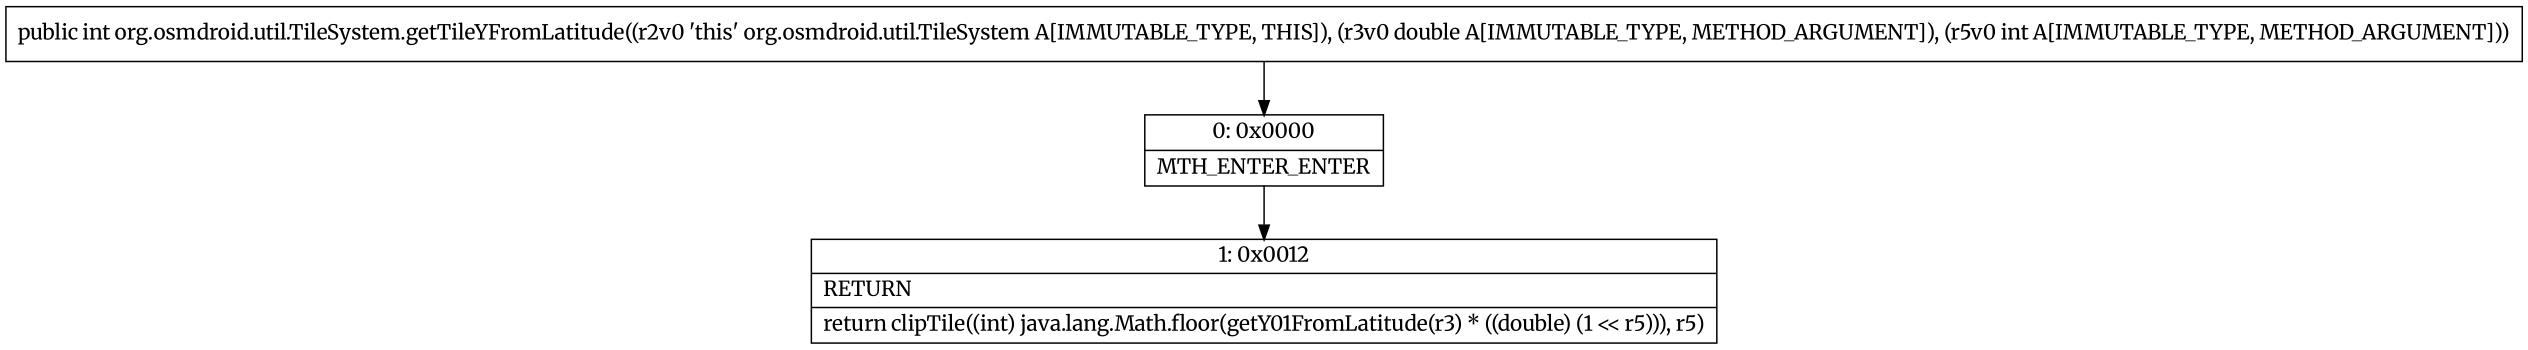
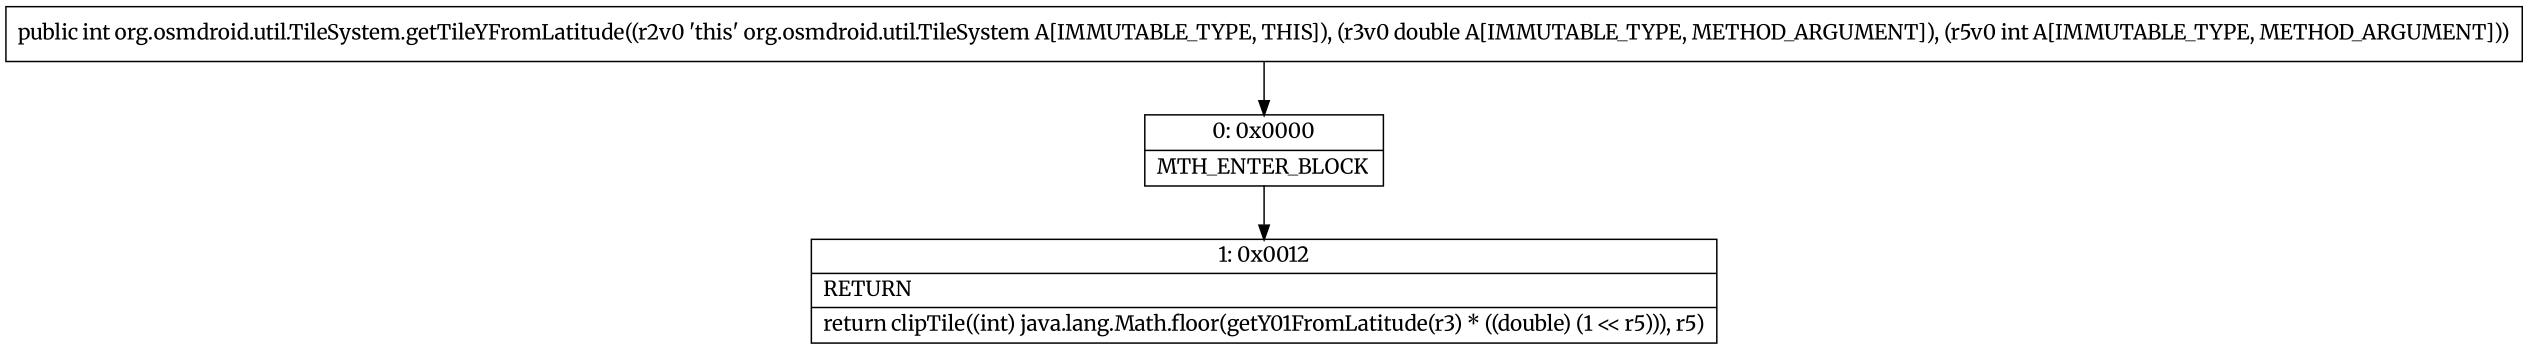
(1264, 167) -> (1263, 167)
